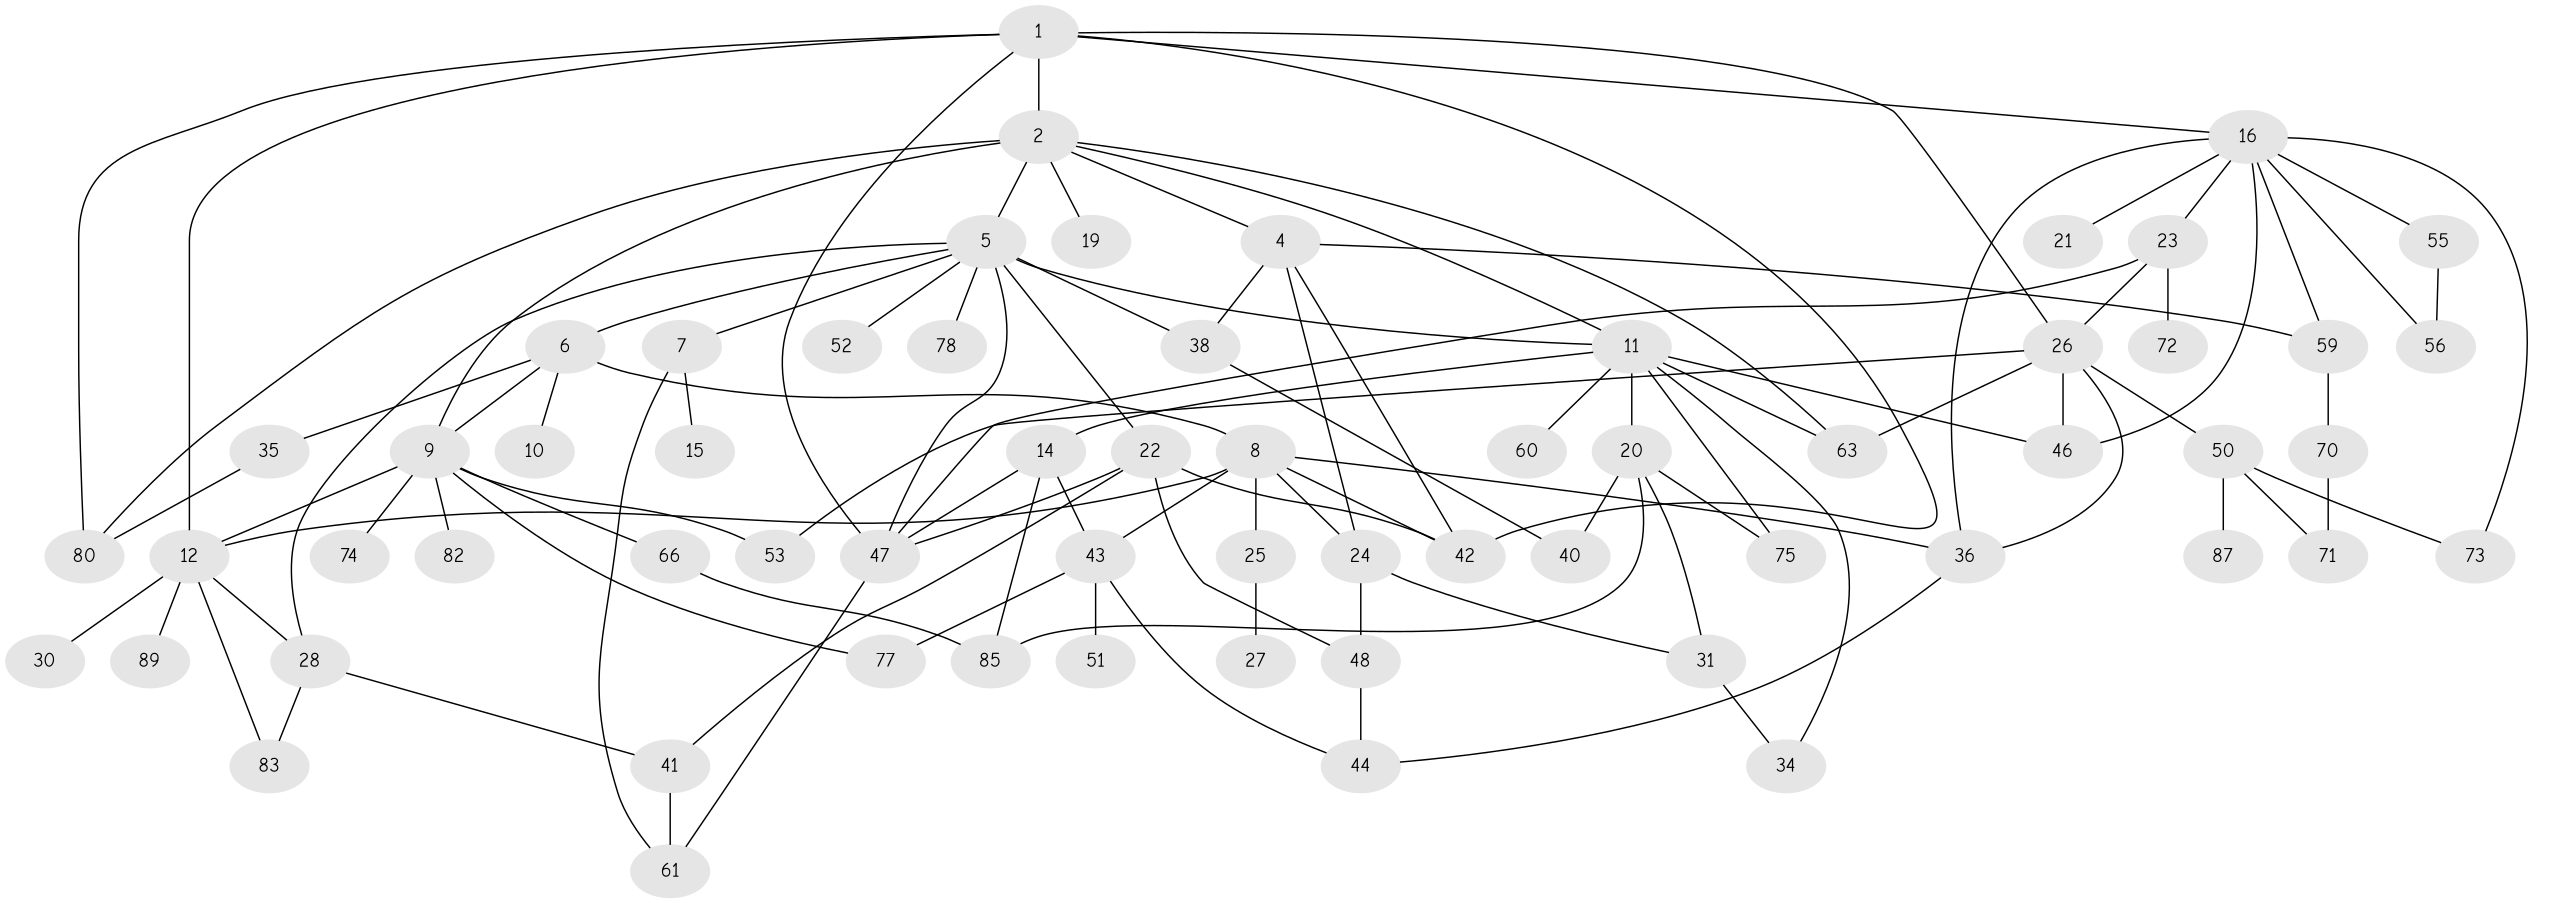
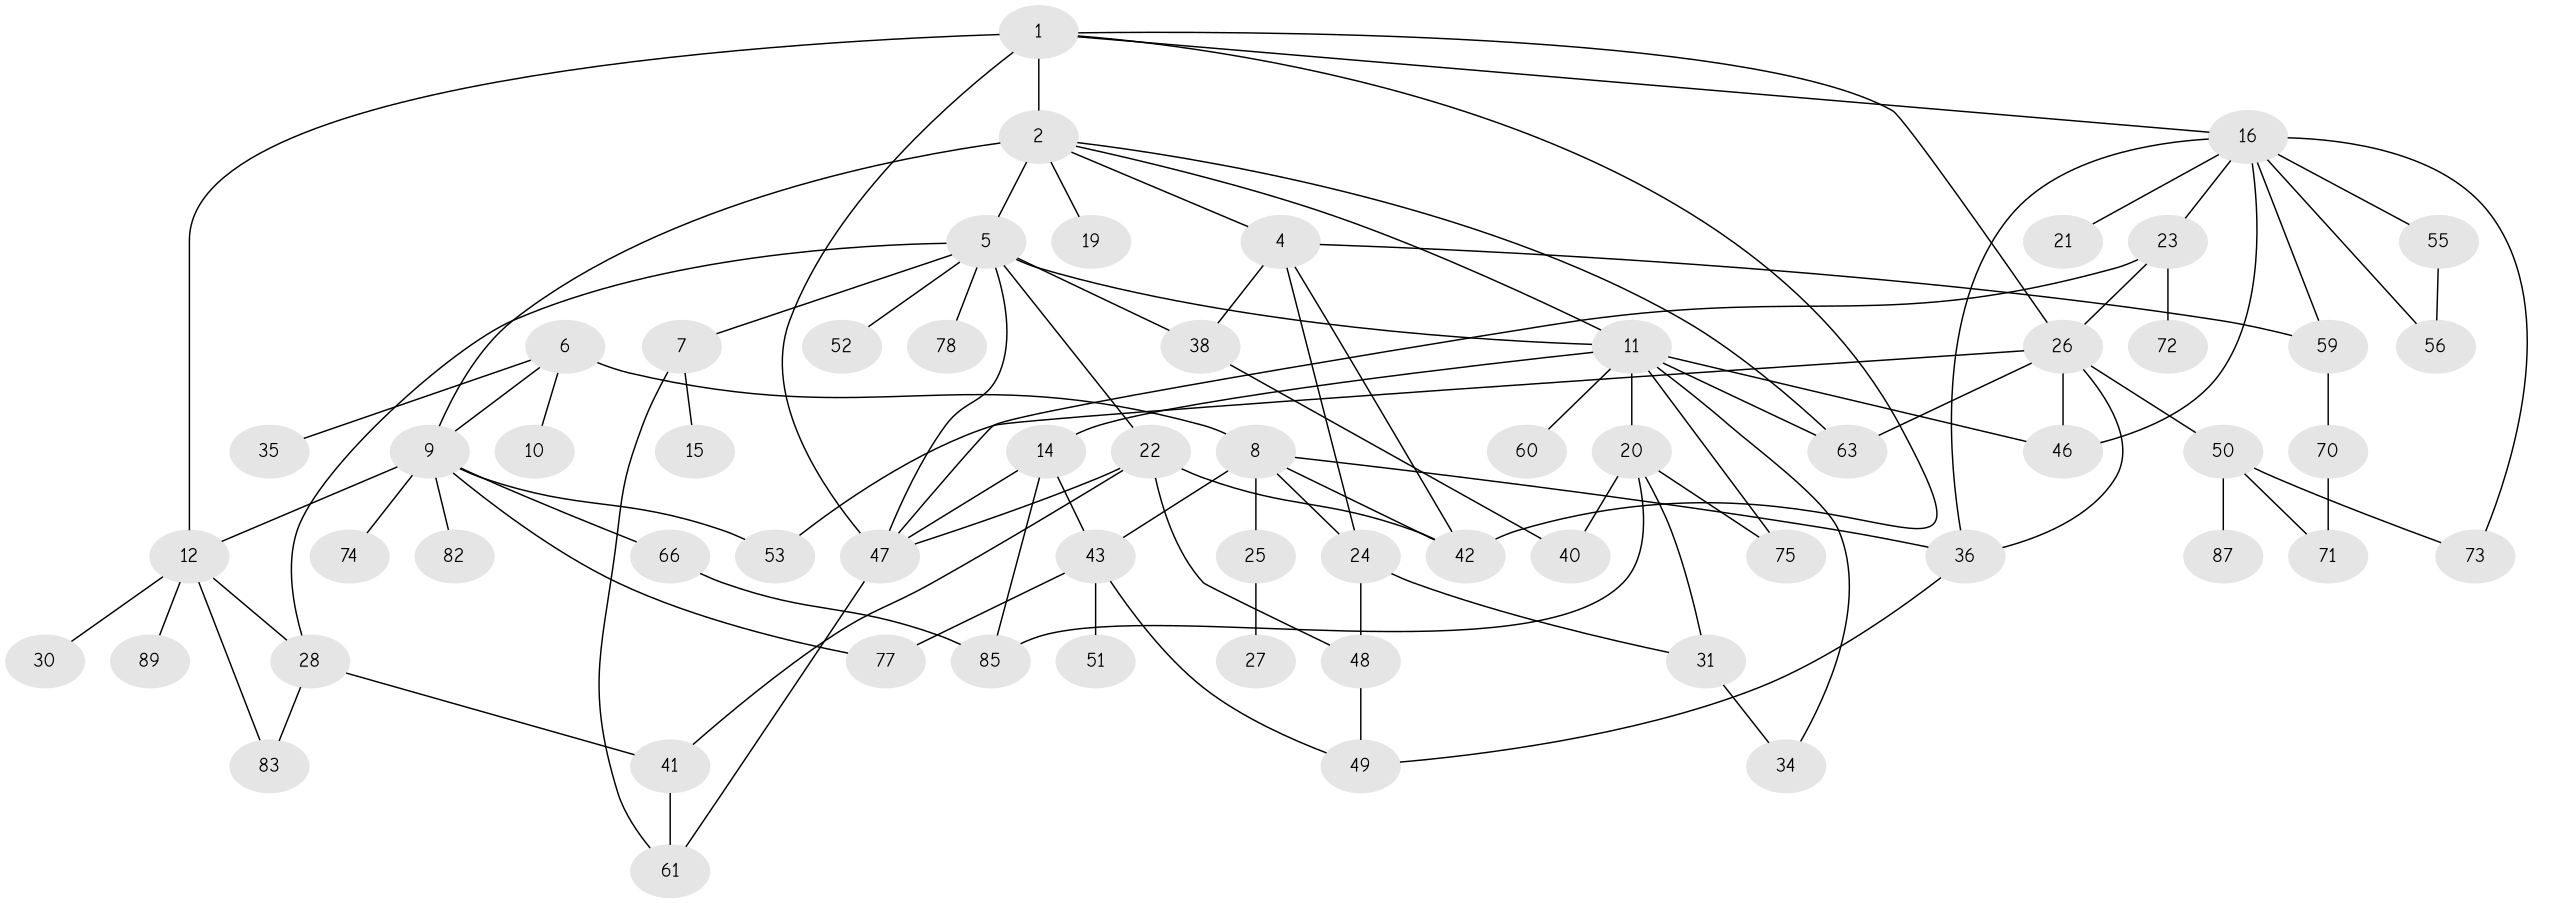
(771, 284) -> none
(727, 519) -> none
(85, 557) -> none
(1361, 766) -> (1361, 766)
